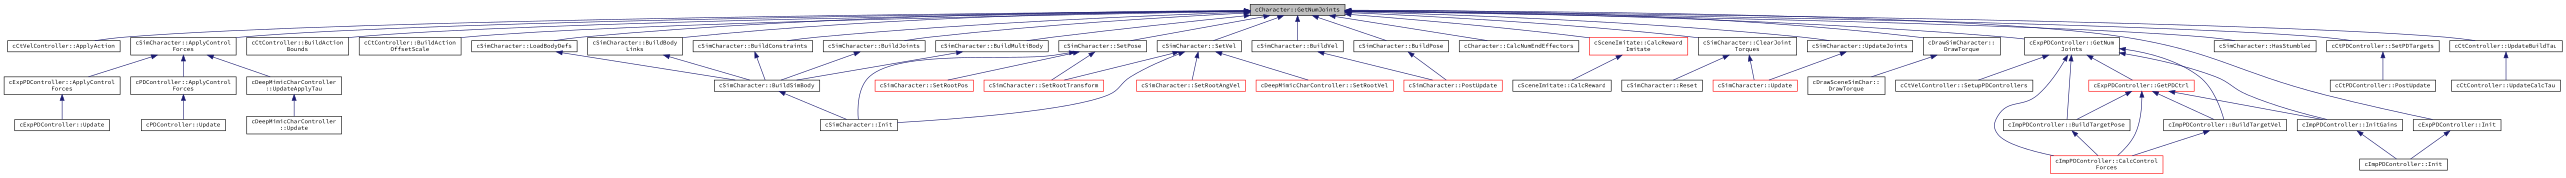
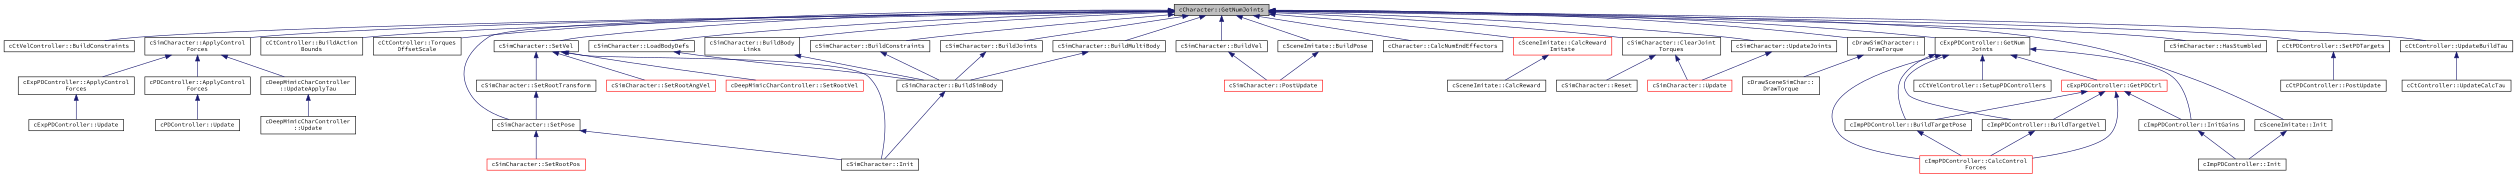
(64, 46) -> (69, 46)
(410, 46) -> (417, 46)
(1401, 46) -> (1325, 46)
(1071, 68) -> (536, 108)
(1044, 86) -> (536, 86)
(2457, 125) -> (2293, 125)
